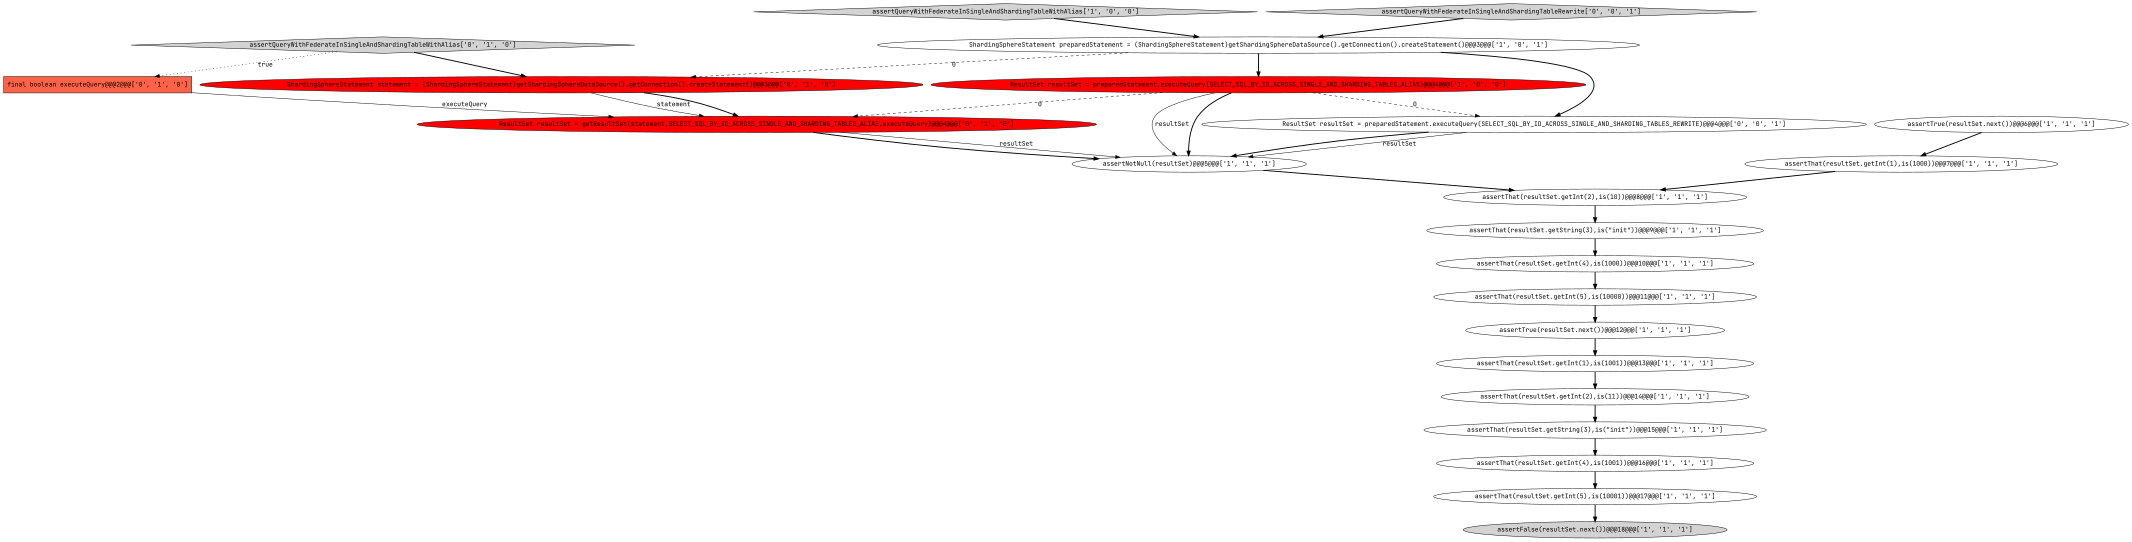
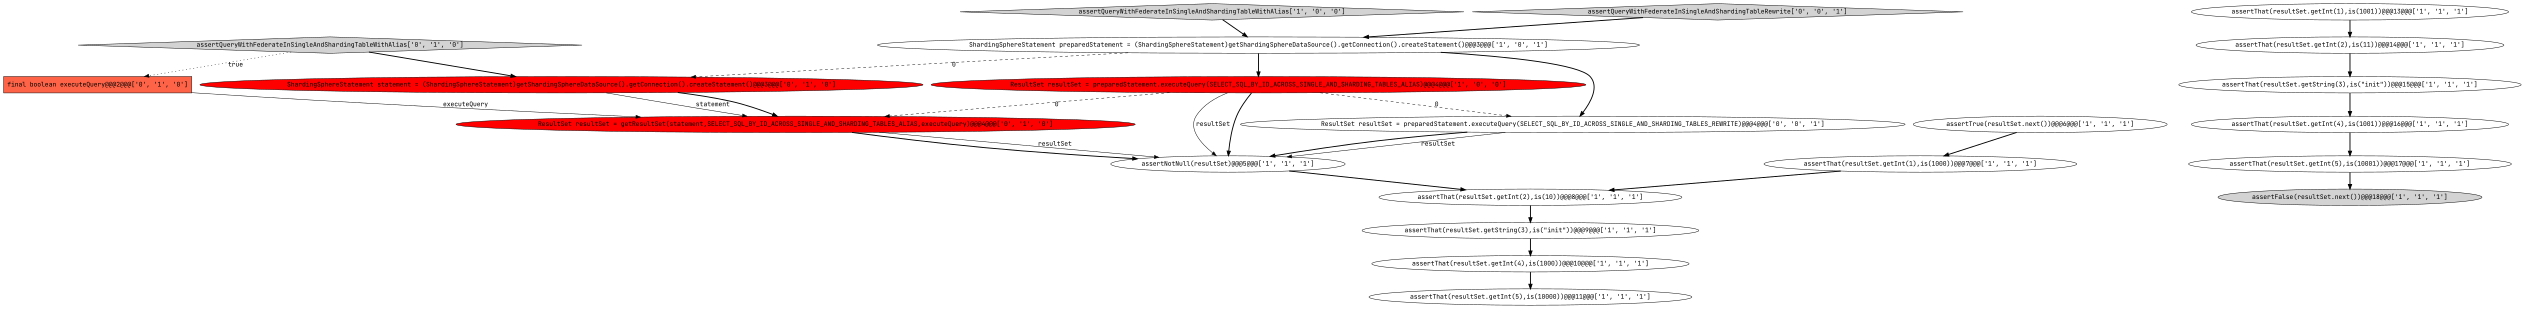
(1595, 330) -> none
